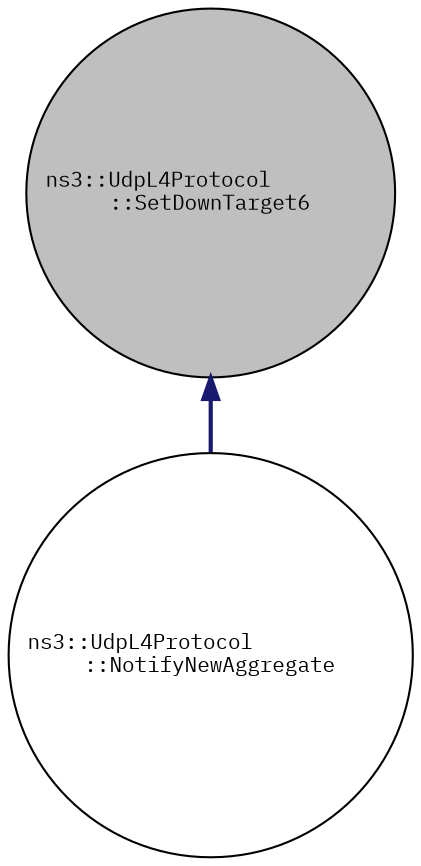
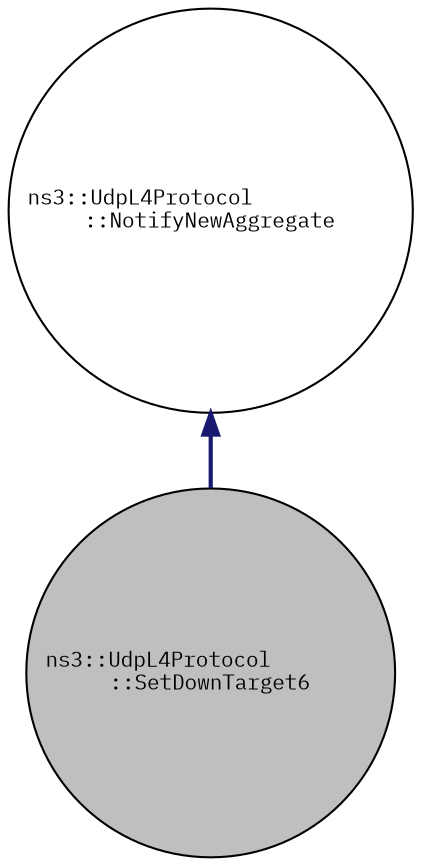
(211, 426) -> (211, 461)
